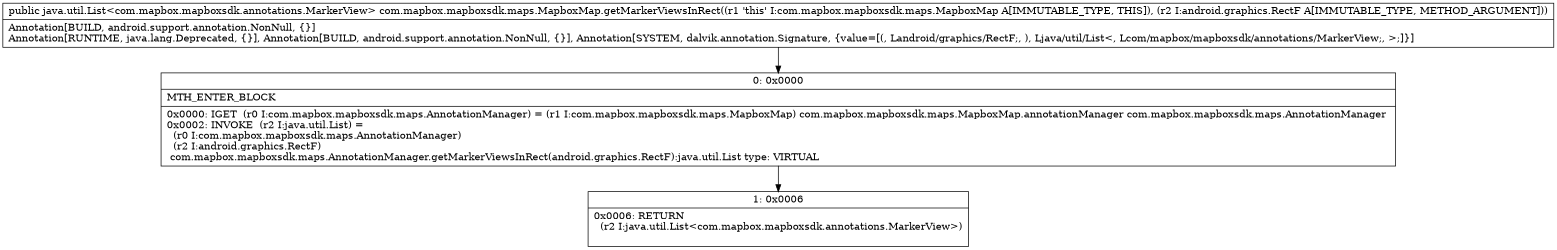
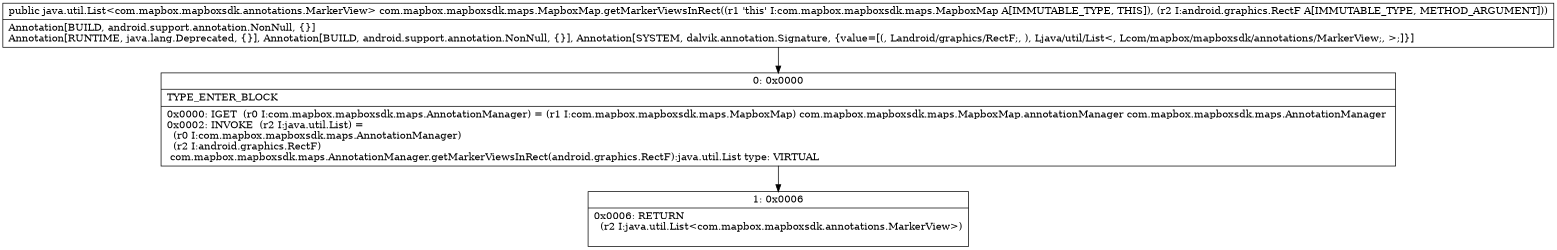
(222, 97) -> (223, 97)
